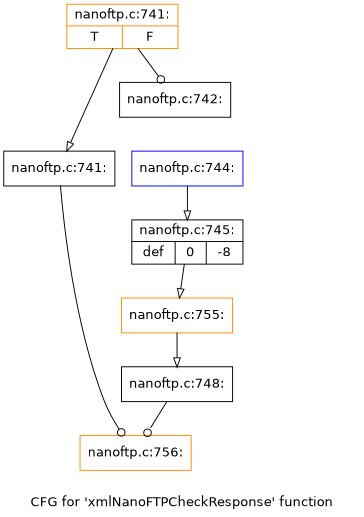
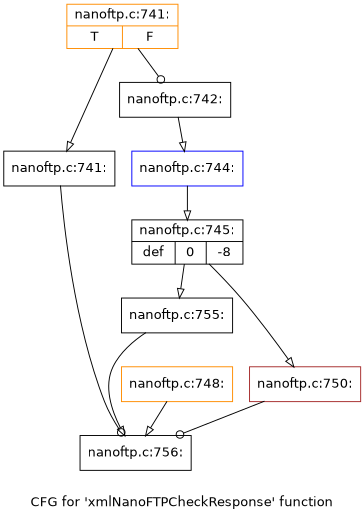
none -> (180, 130)
(177, 315) -> (177, 315)
(177, 345) -> (110, 374)
(177, 384) -> (177, 384)
none -> (305, 384)
(159, 415) -> (159, 415)
(136, 453) -> (136, 453)
